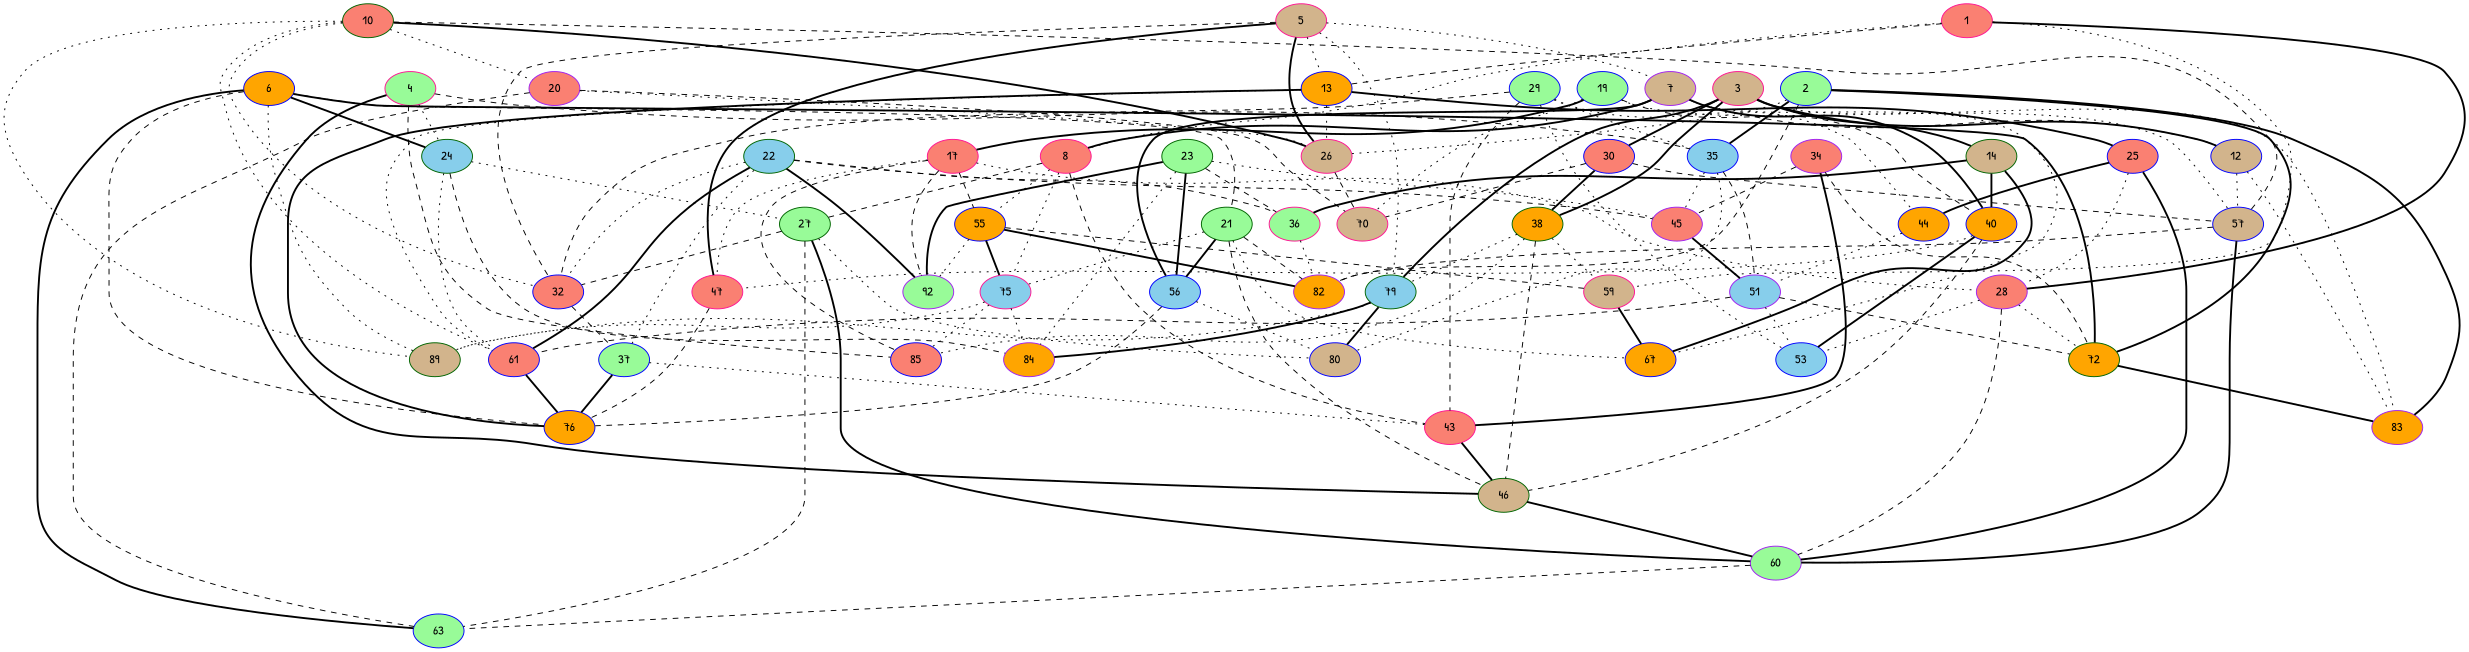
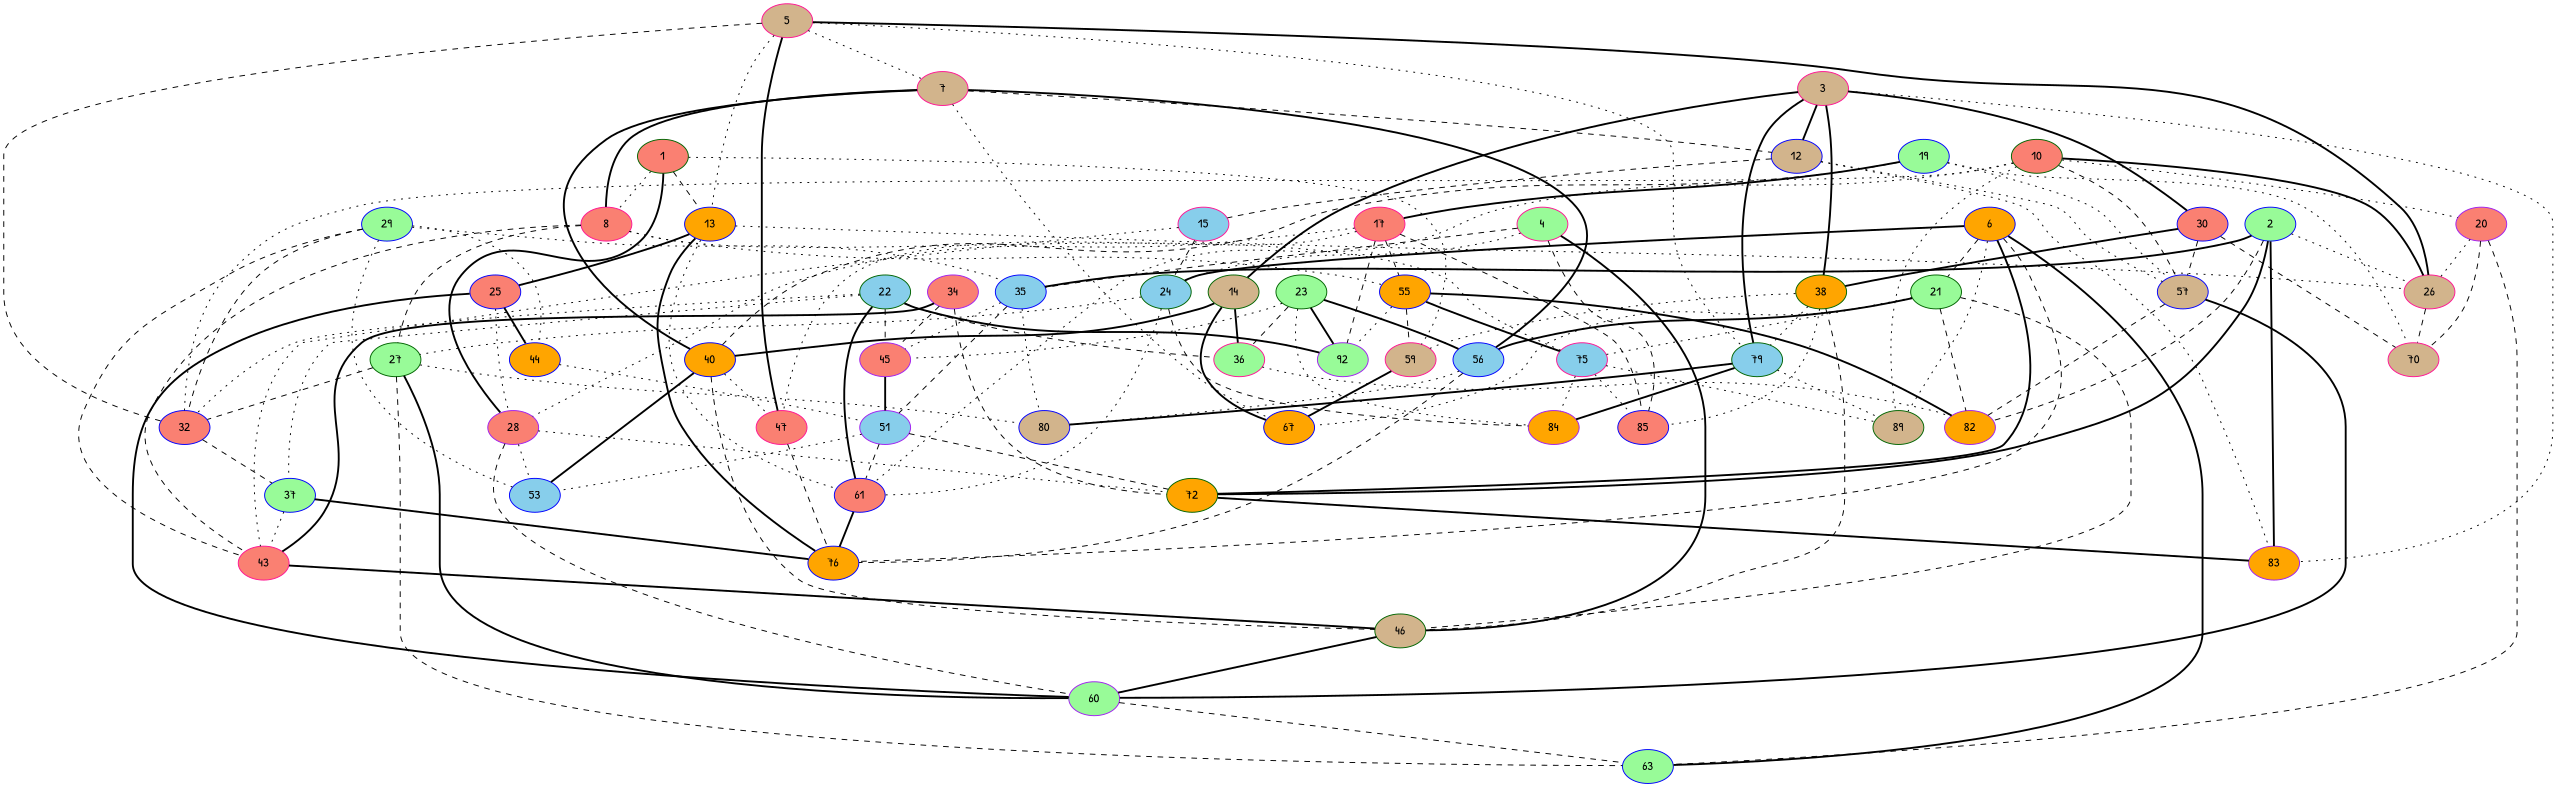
(1967, 21) -> (663, 156)
(1670, 89) -> (943, 89)
none -> (1203, 224)
